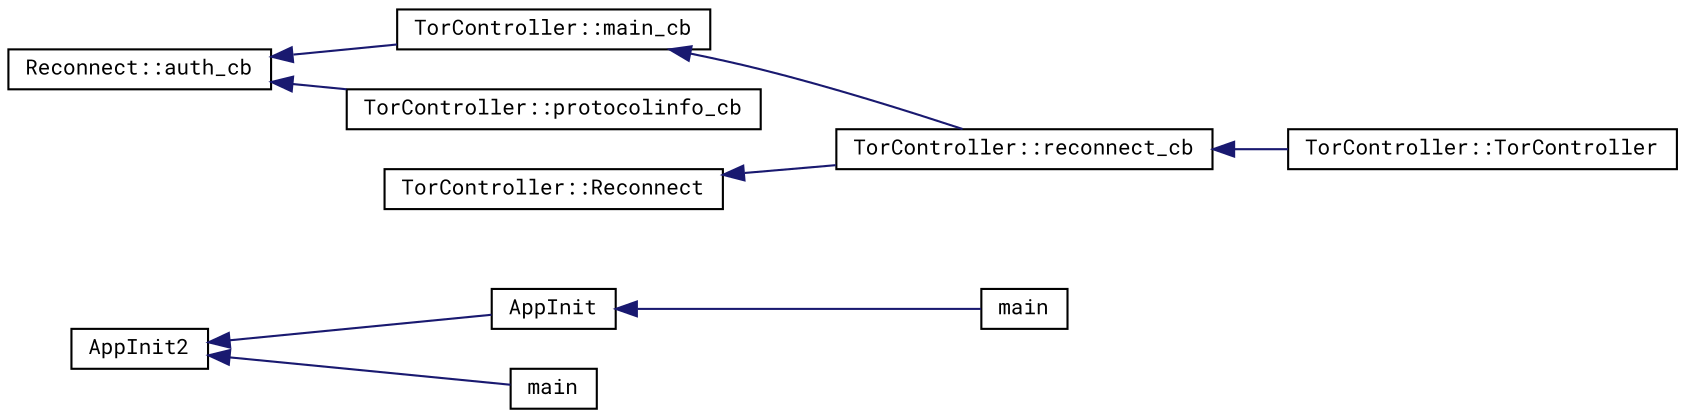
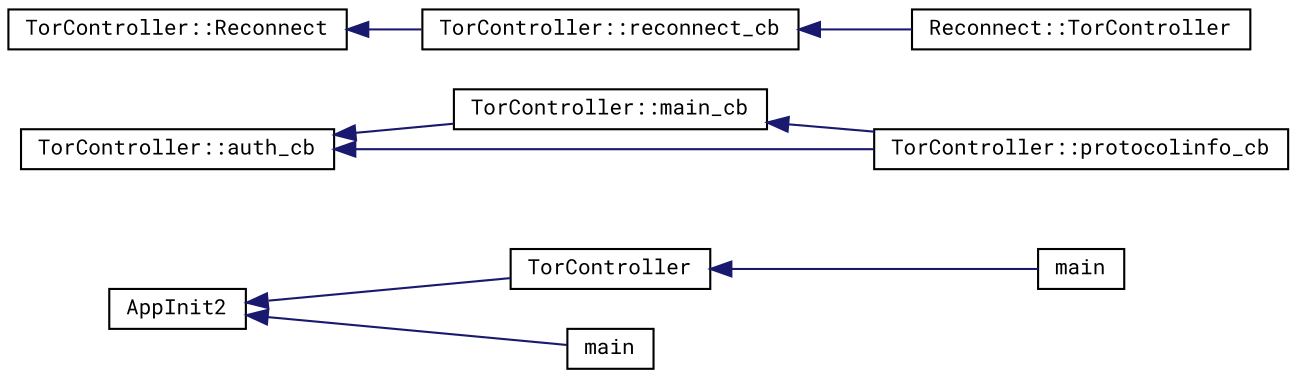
(140, 69) -> (178, 149)
(828, 87) -> (831, 128)
(1483, 149) -> (1081, 29)
(554, 309) -> (610, 269)
